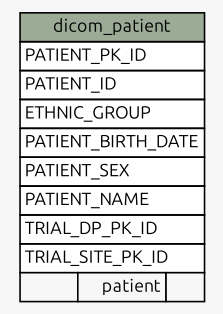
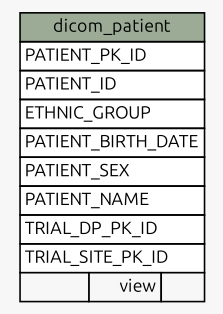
(132, 286) -> (138, 286)
